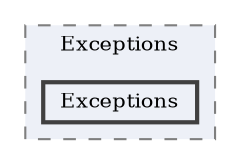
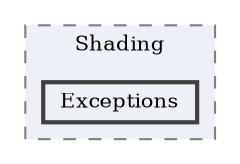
(120, 45) -> (120, 45)
